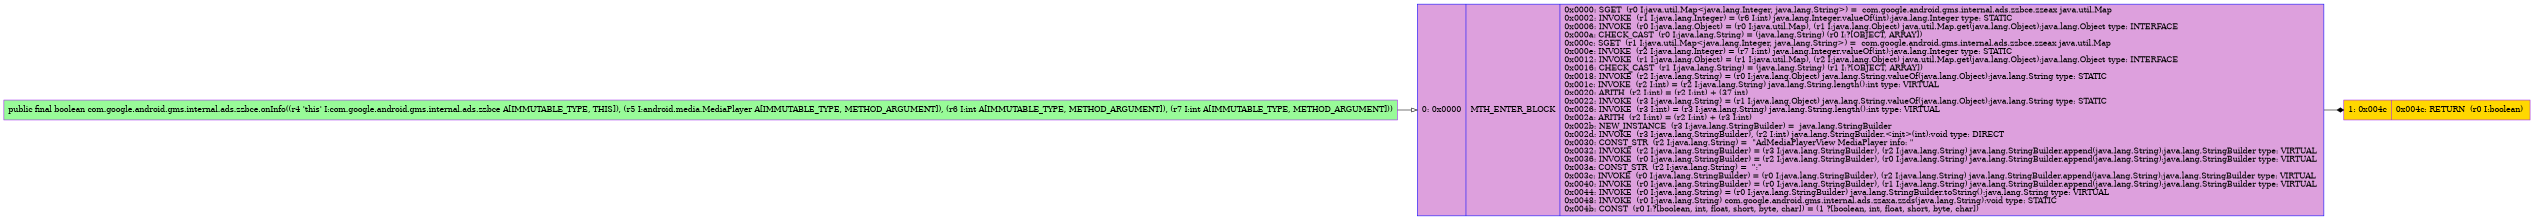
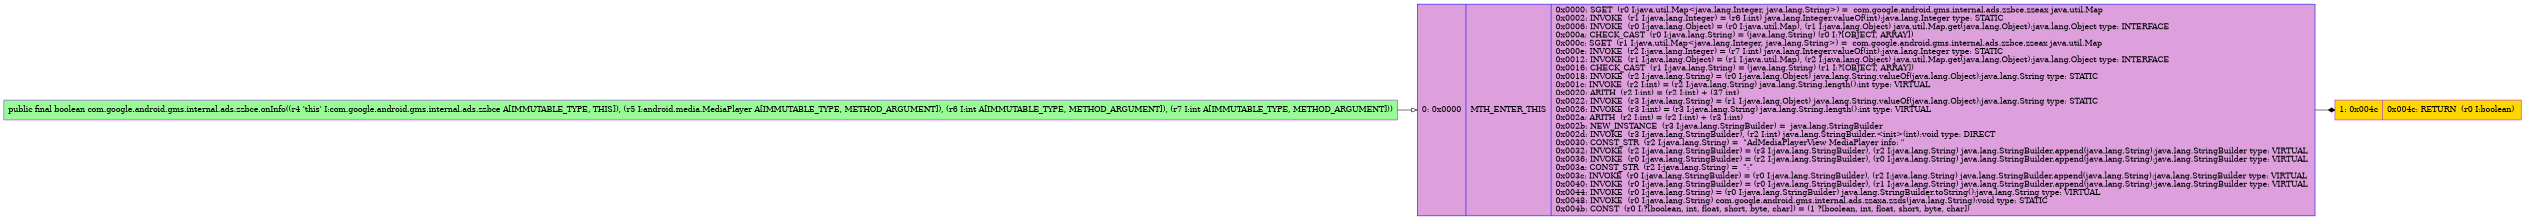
(1513, 110) -> (1509, 110)
